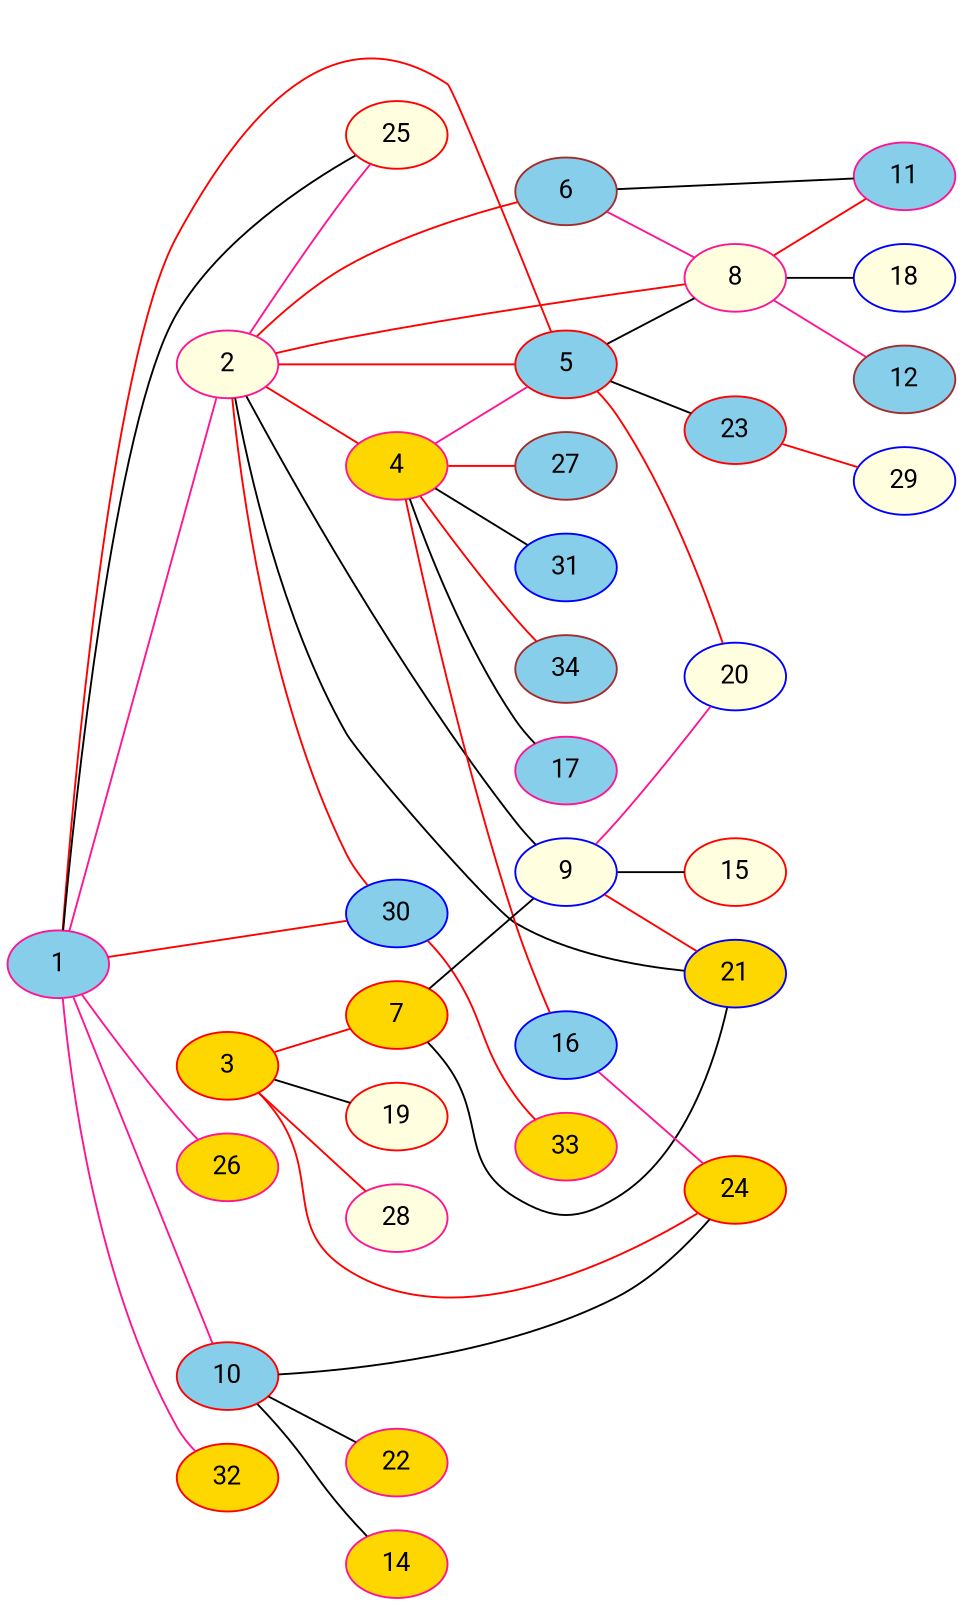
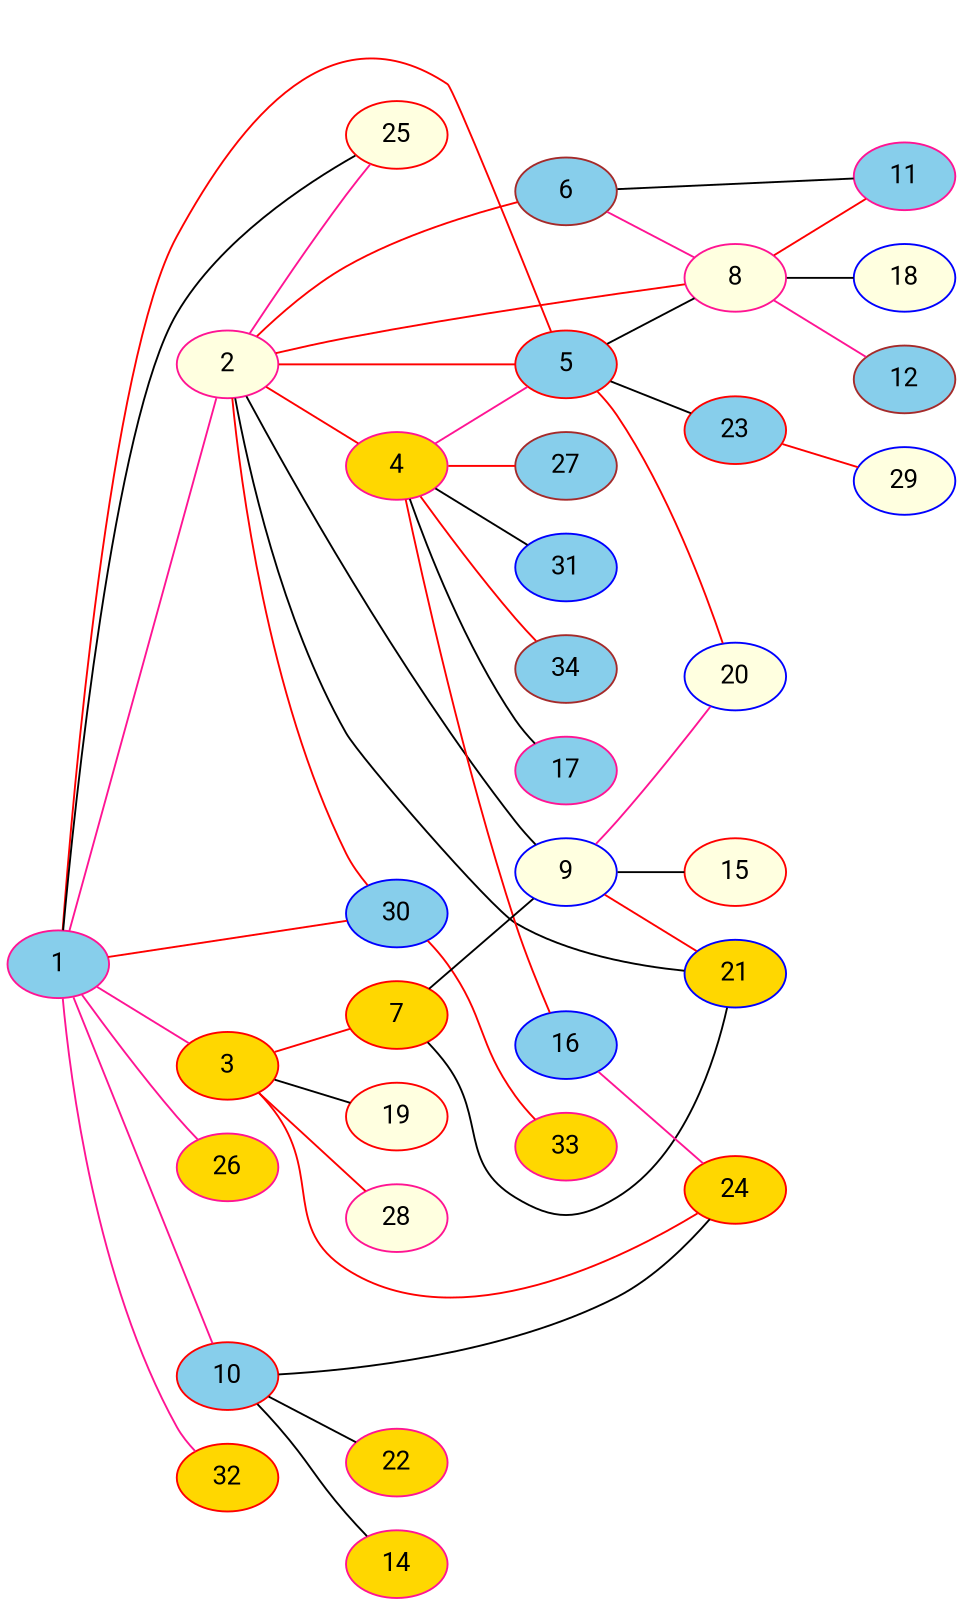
none -> (143, 1015)
